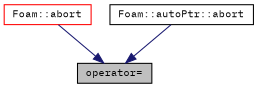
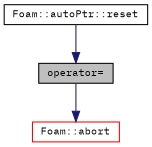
(182, 15) -> (76, 15)
(77, 40) -> (76, 97)
